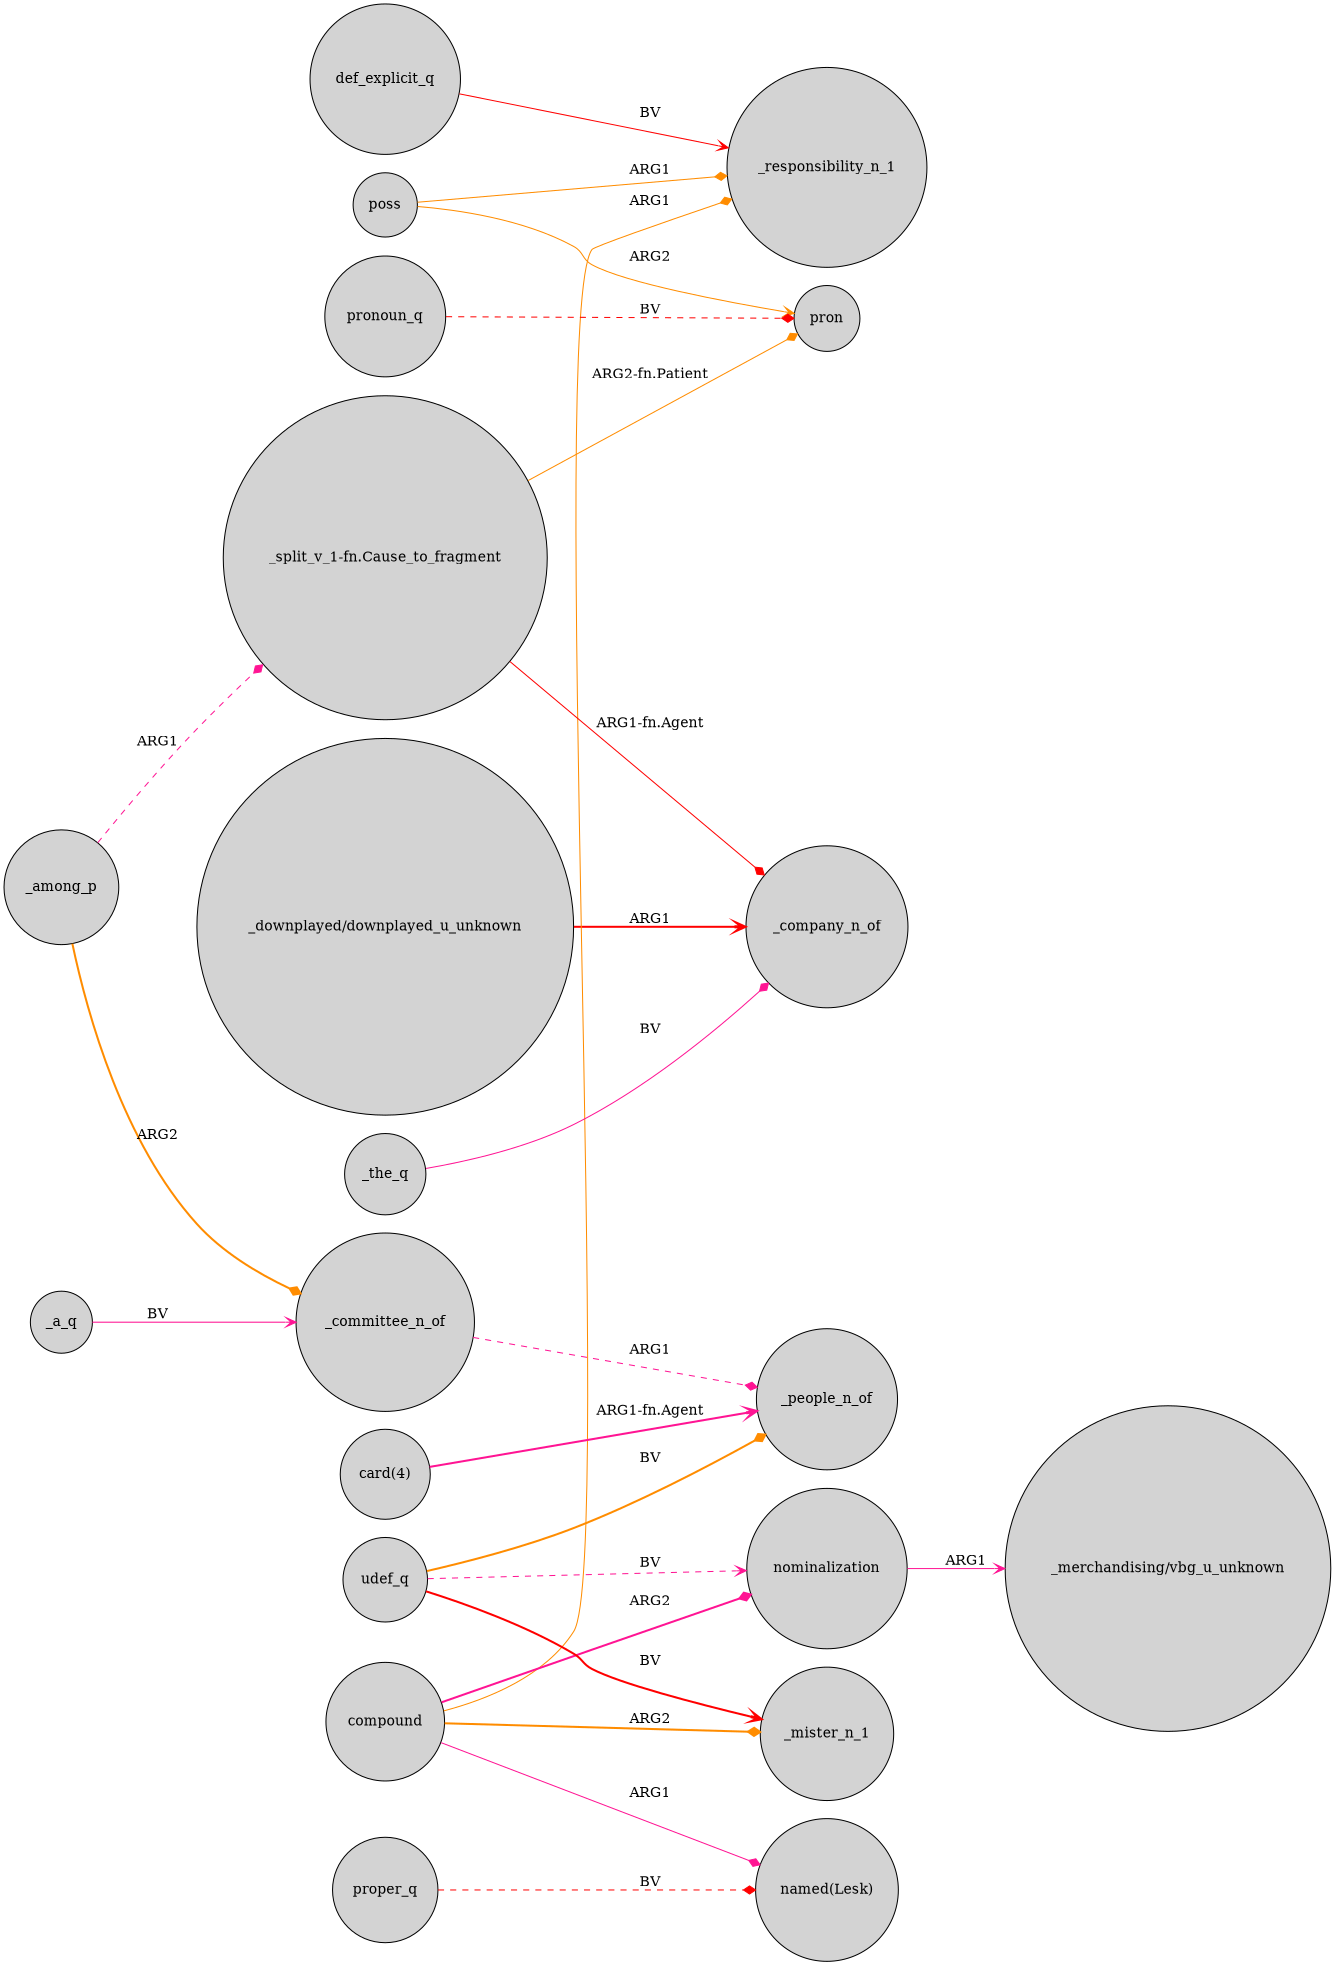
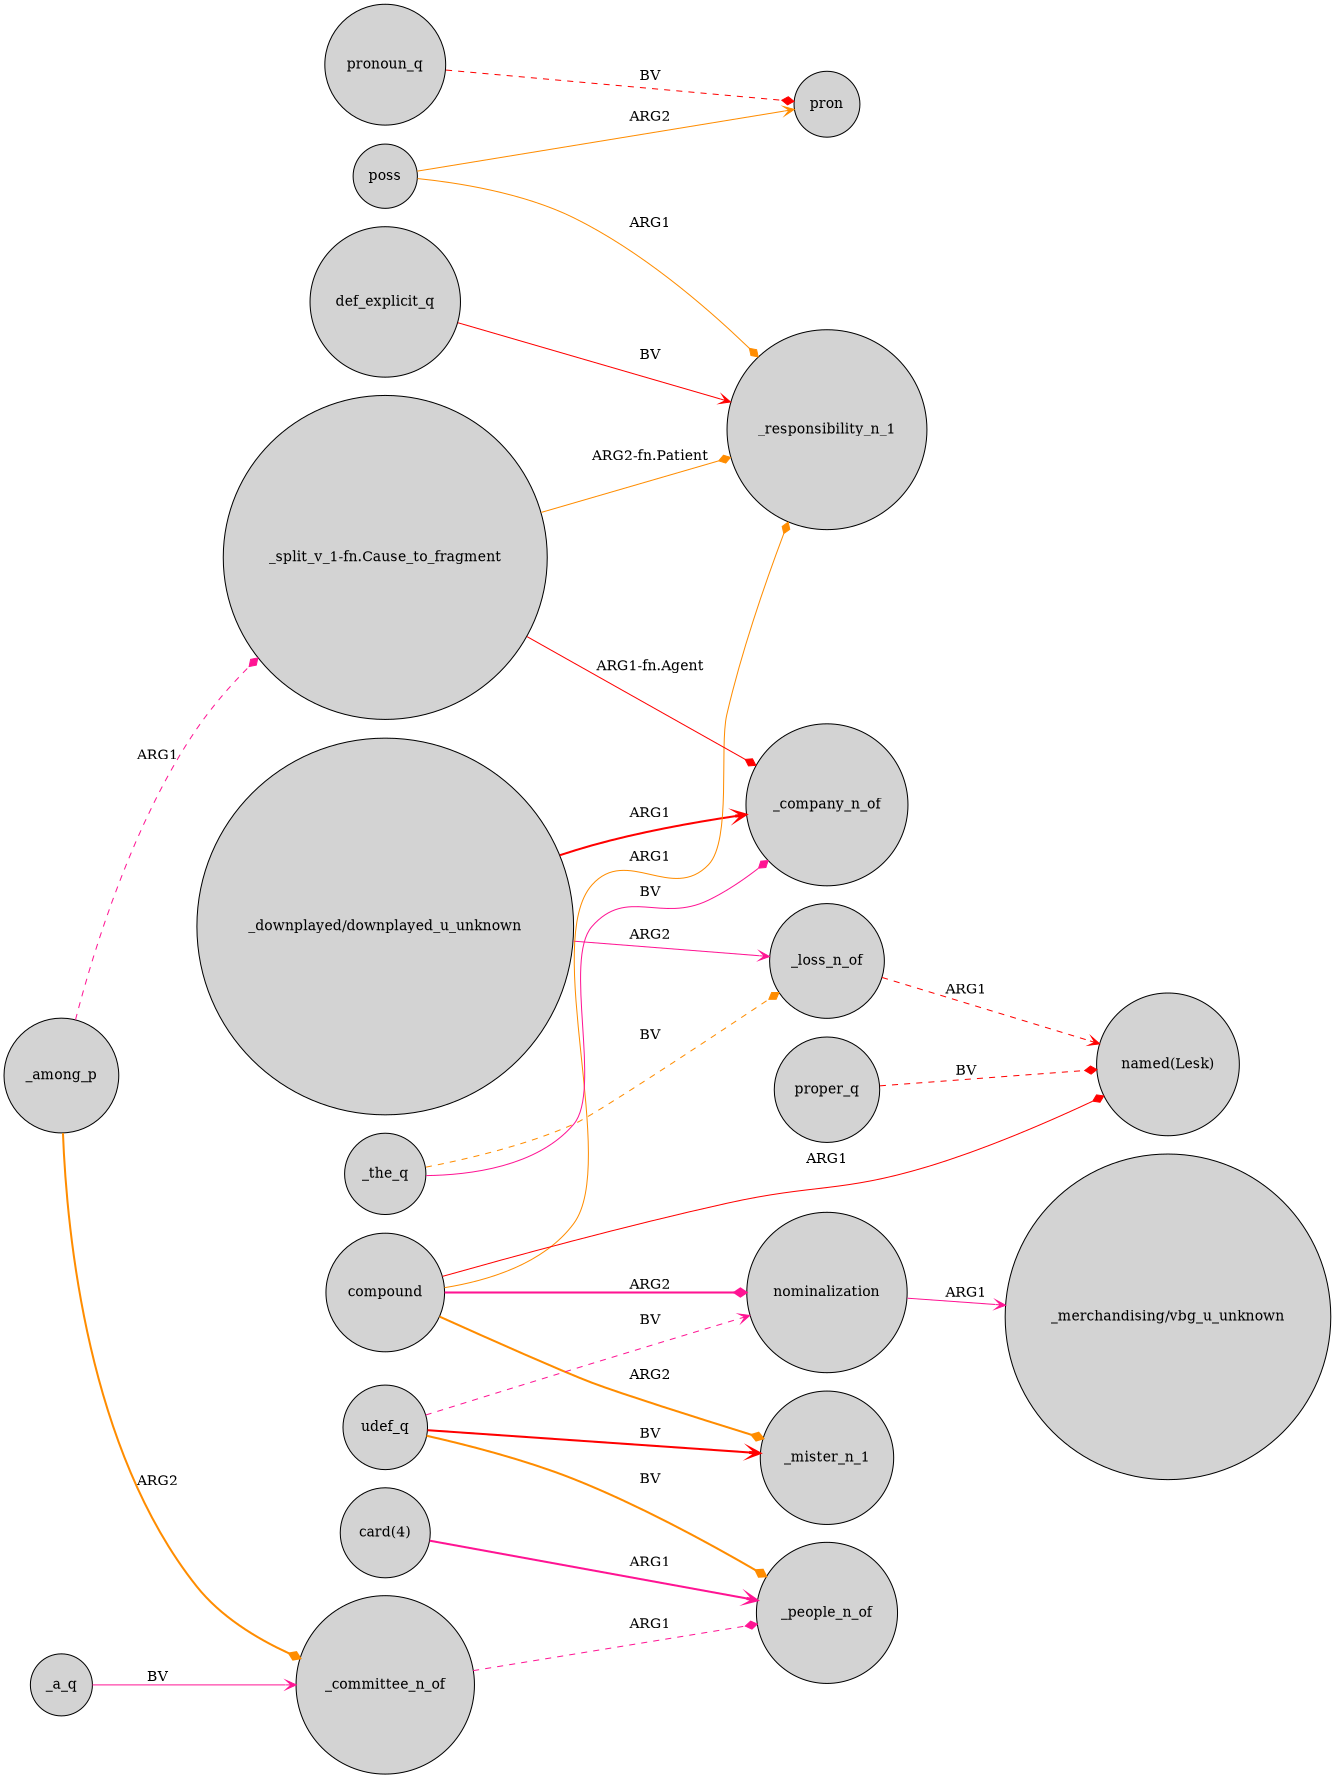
(657, 410) -> (630, 487)
none -> (827, 961)
(650, 1411) -> (650, 1563)
(595, 1802) -> (770, 1195)
